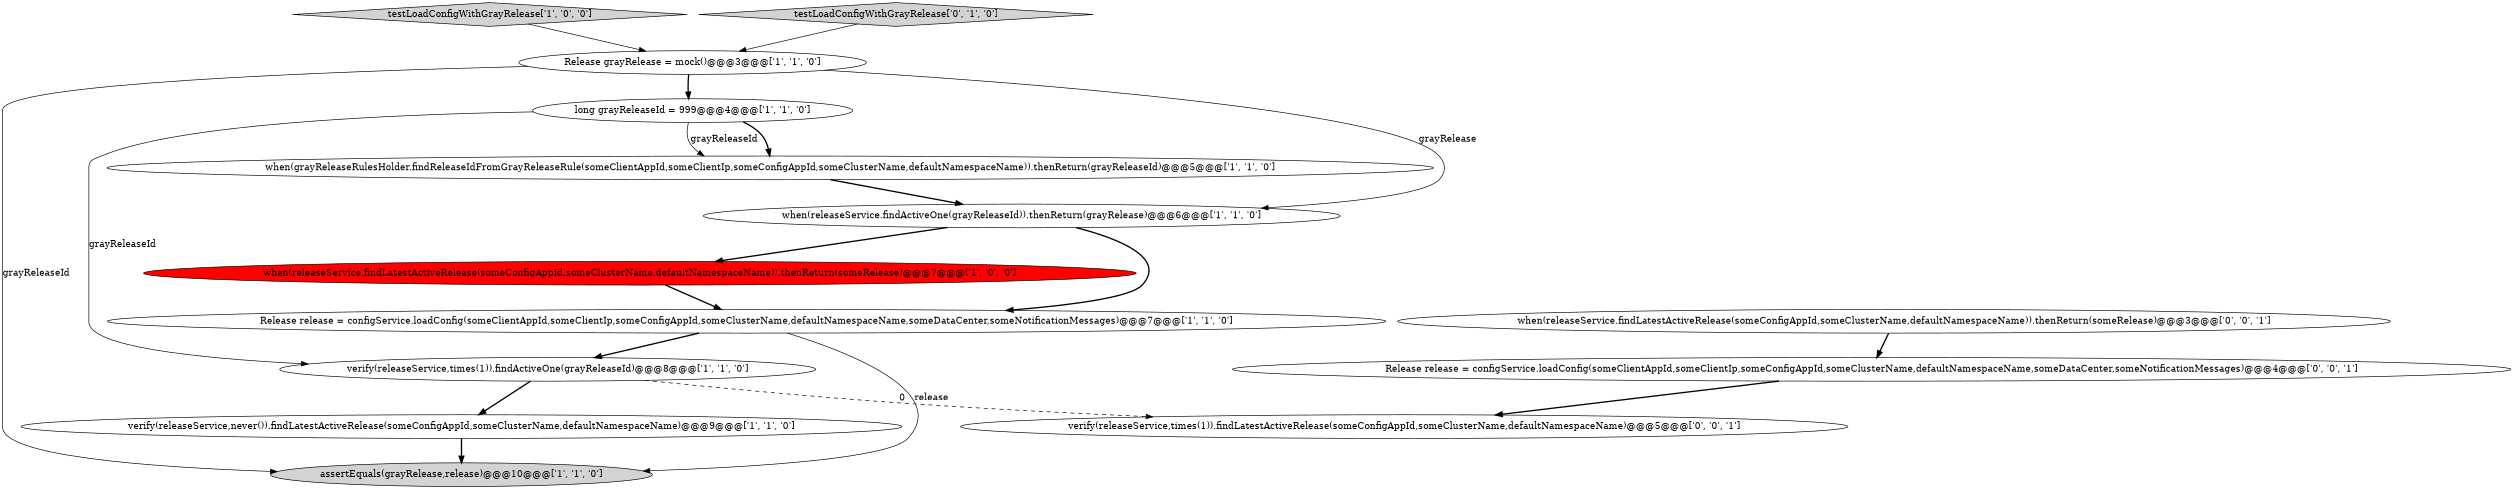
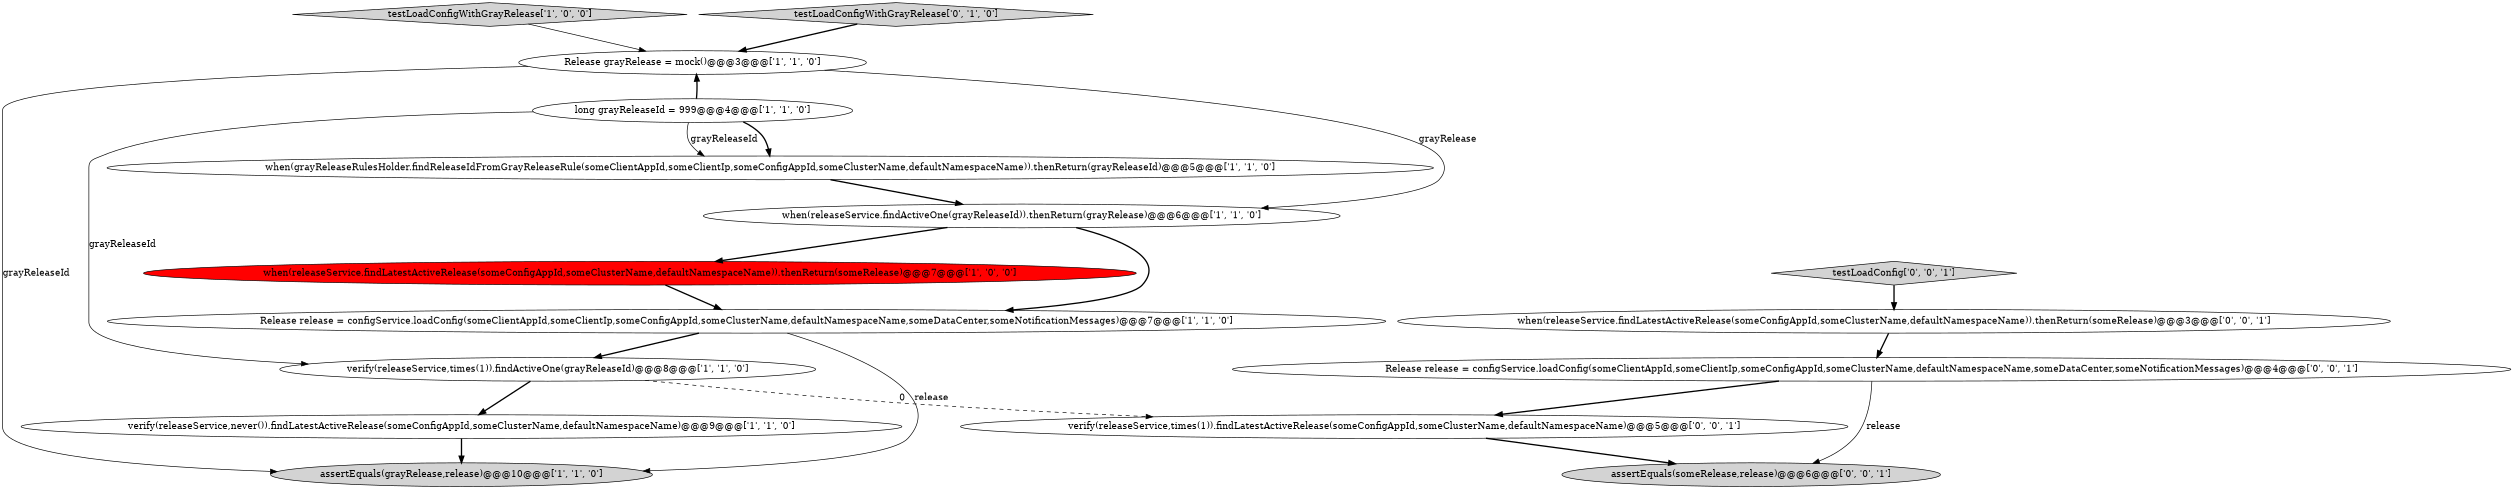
(802, 37) -> (802, 37)
(688, 83) -> (697, 90)
none -> (1894, 273)
none -> (1751, 475)
